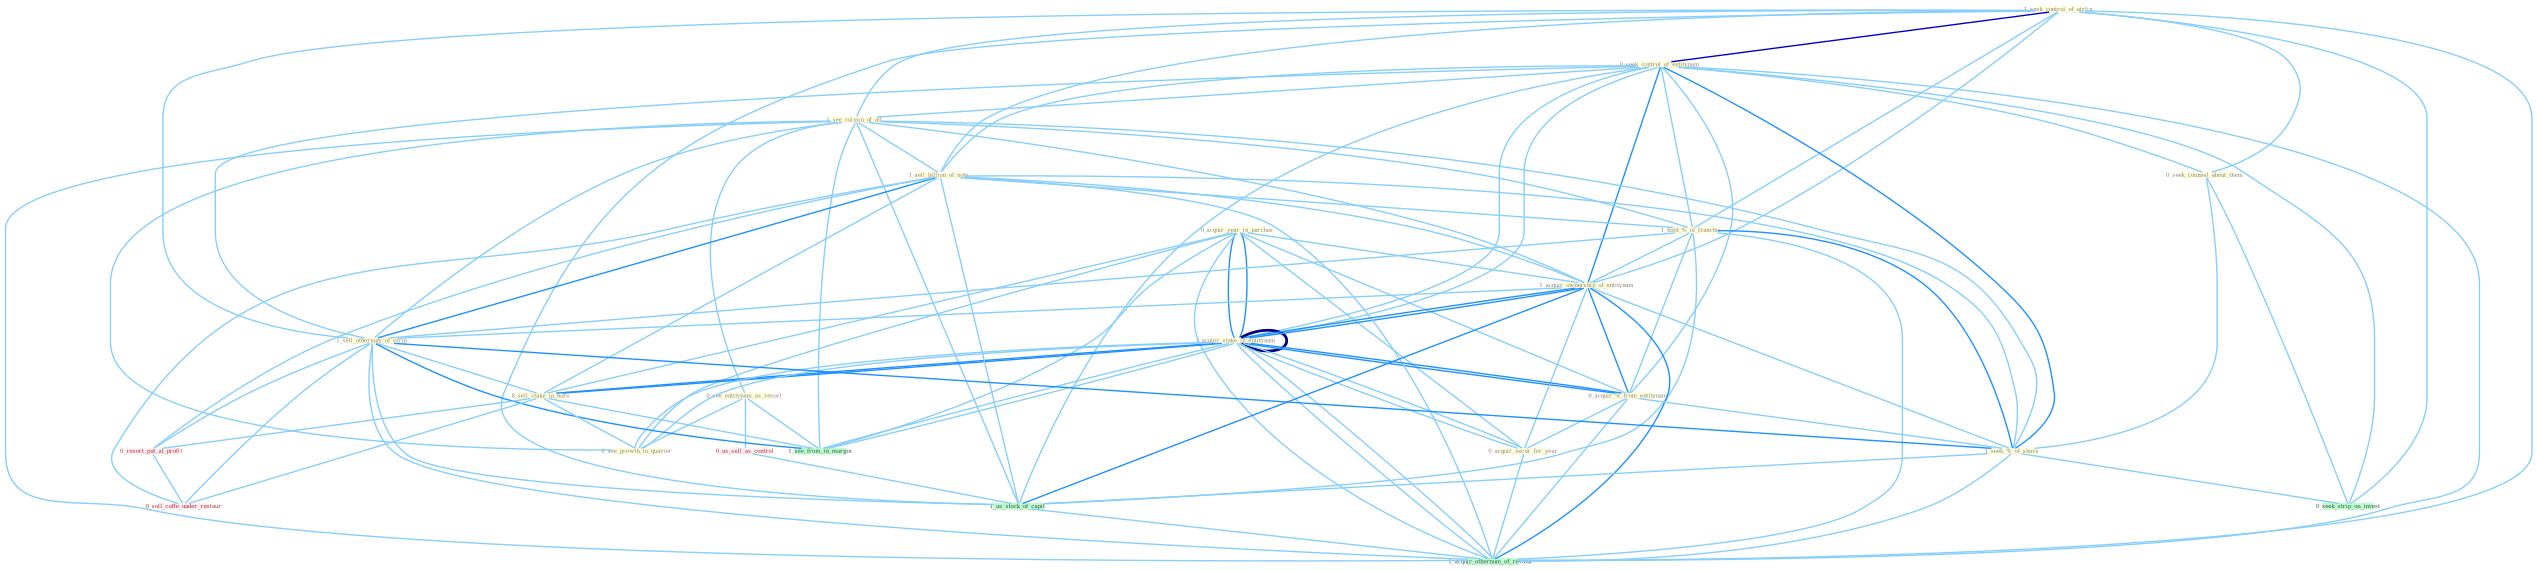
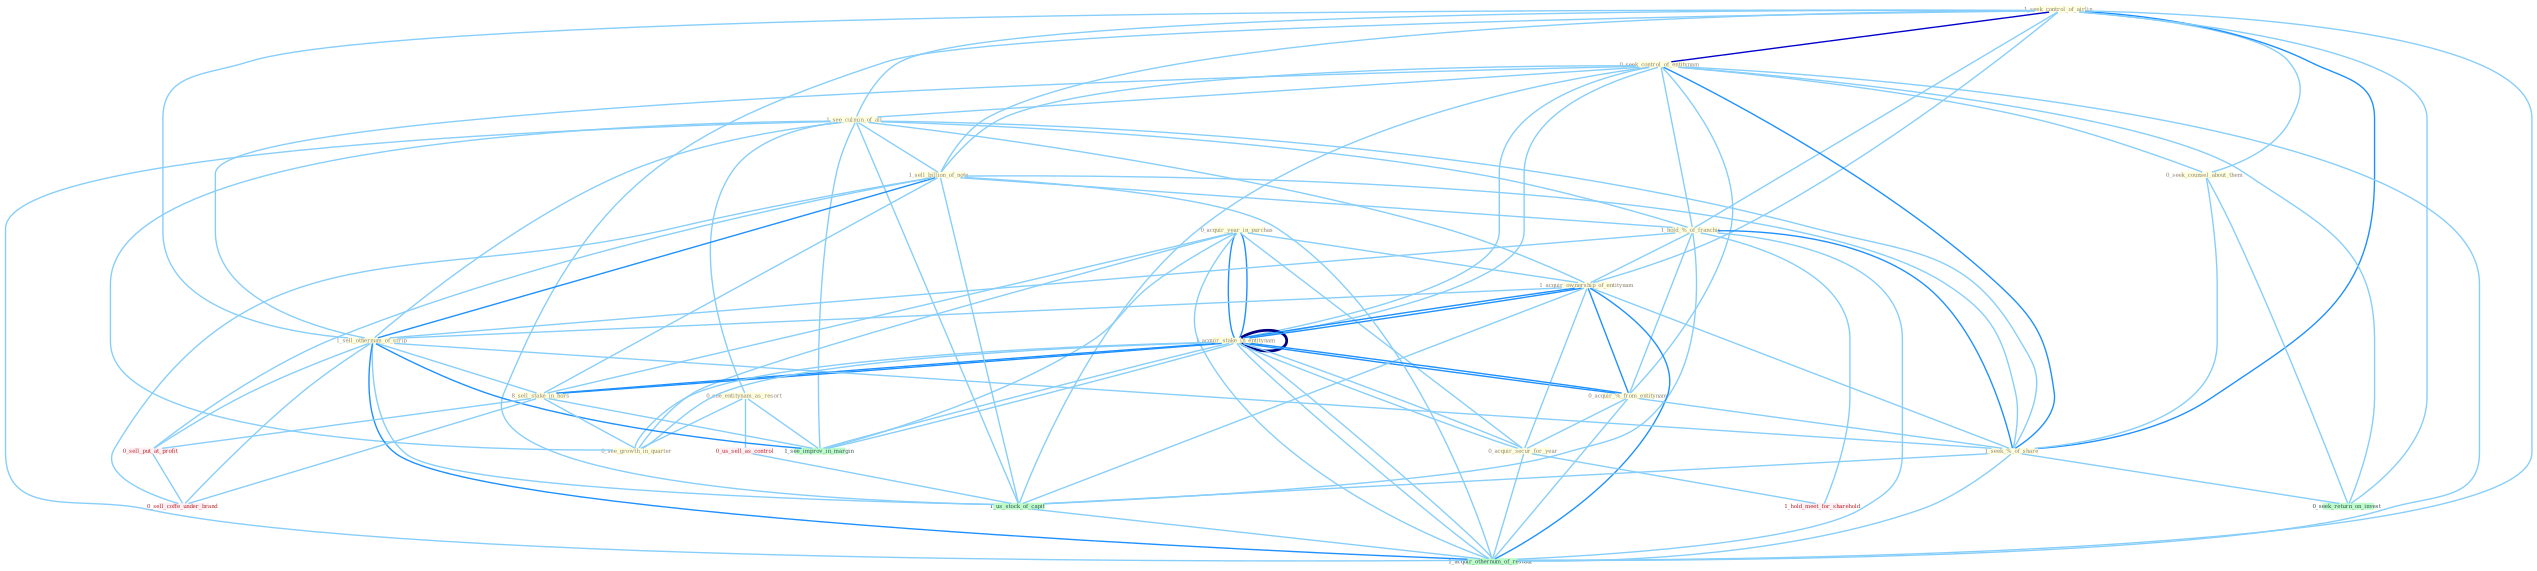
(1624, 175) -> none
(1342, 214) -> none
none -> (2371, 222)
(1453, 321) -> none
(1317, 390) -> (1317, 390)
(1193, 396) -> (1193, 396)
(152, 451) -> (152, 451)
(820, 451) -> (820, 451)
(184, 506) -> (184, 506)
none -> (1824, 506)
(2348, 506) -> (2348, 506)
(869, 525) -> (869, 525)
